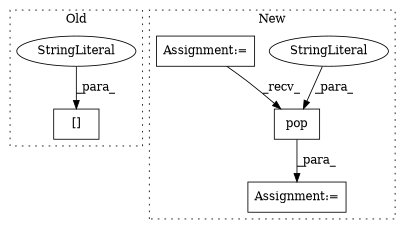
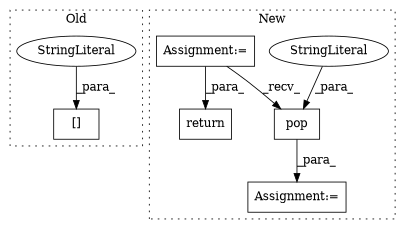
none -> (206, 124)
